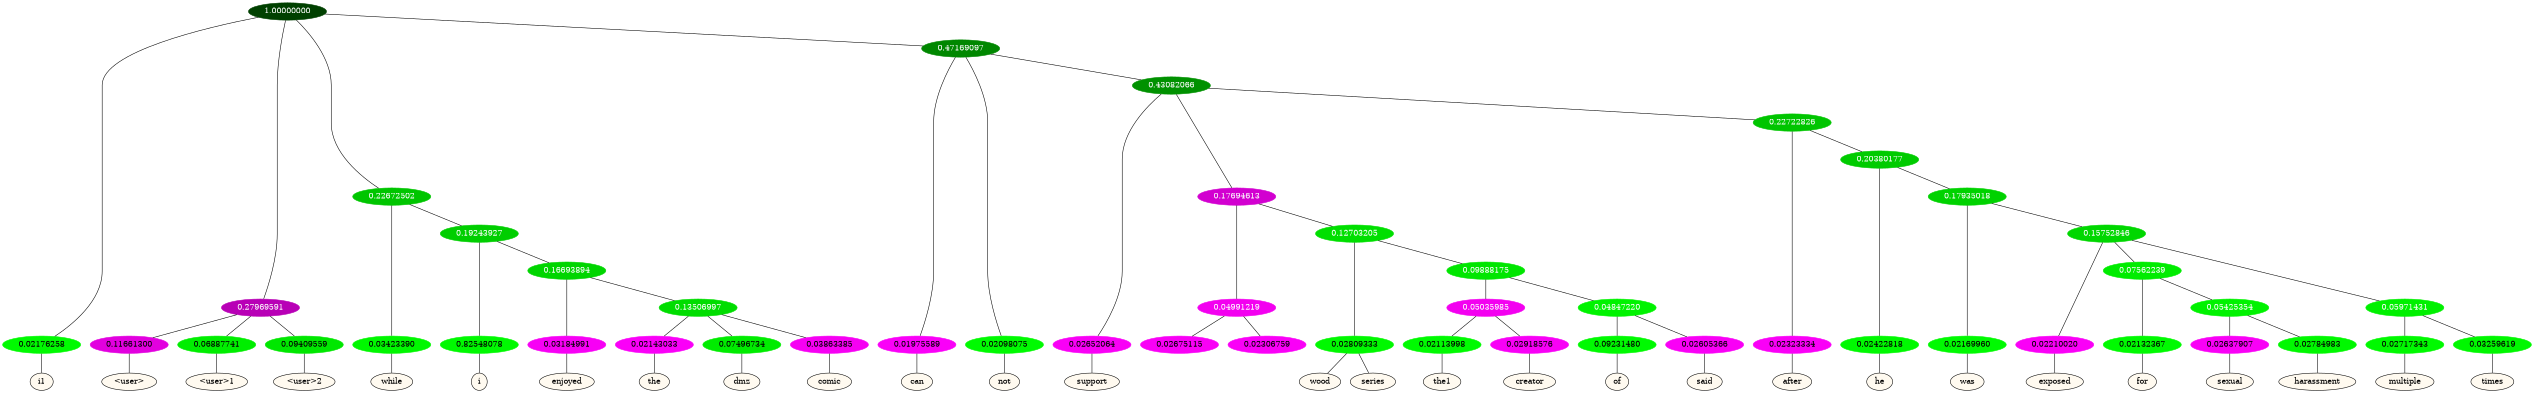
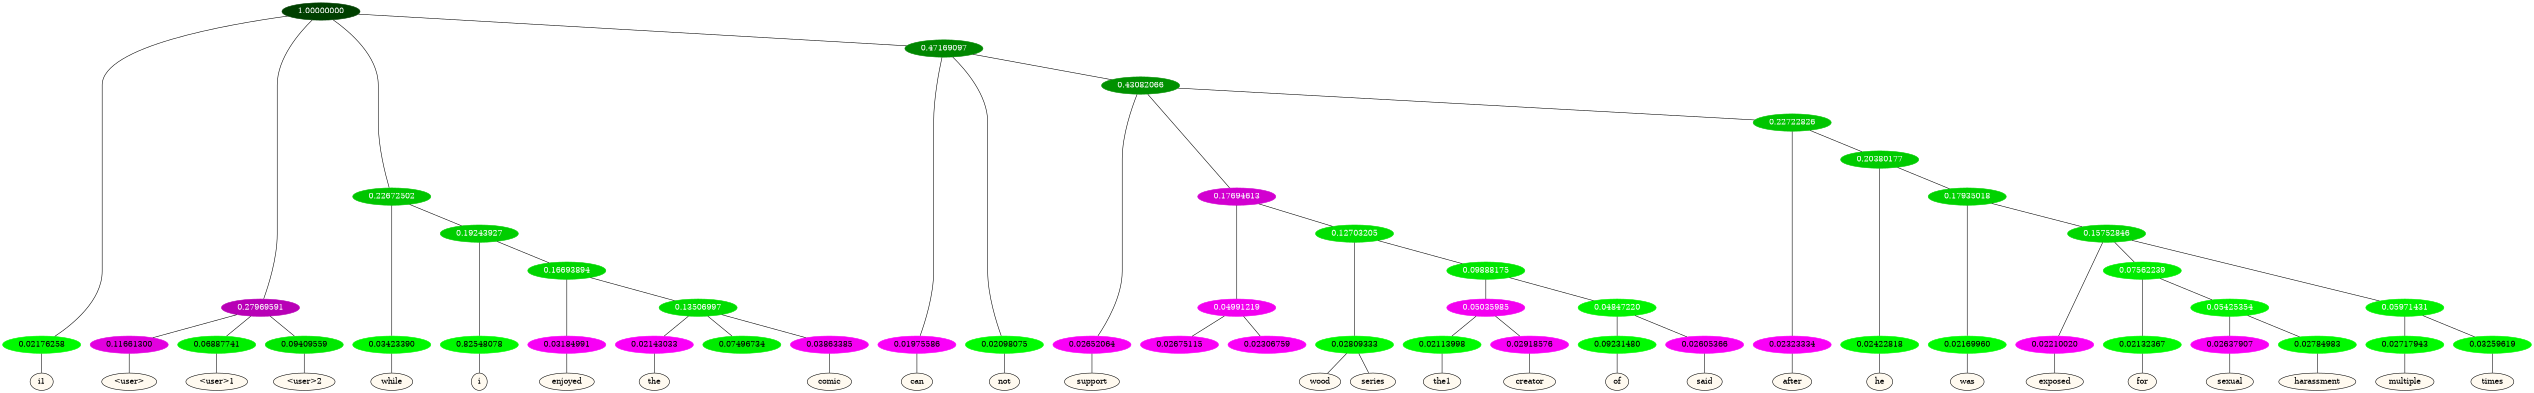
(917, 345) -> (917, 345)
(2405, 345) -> (2405, 345)
(742, 382) -> none
